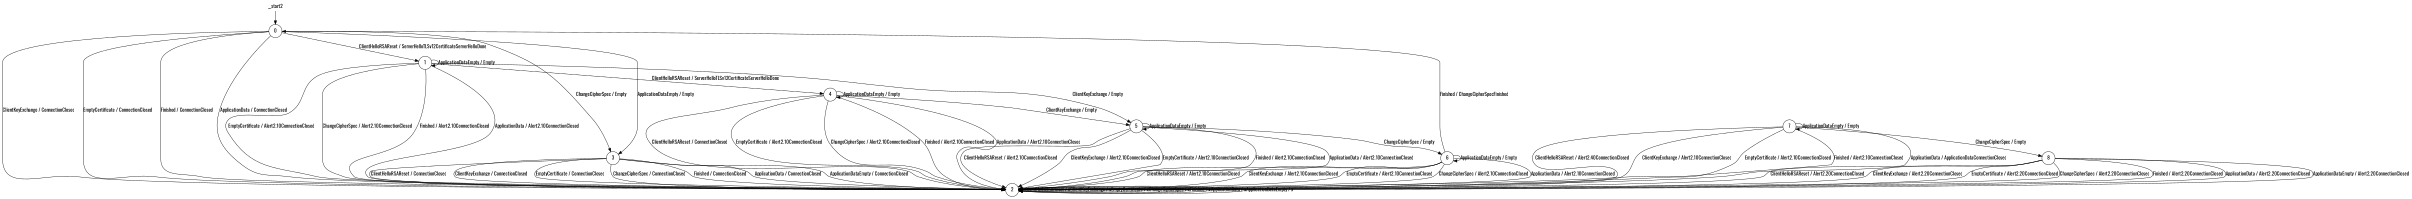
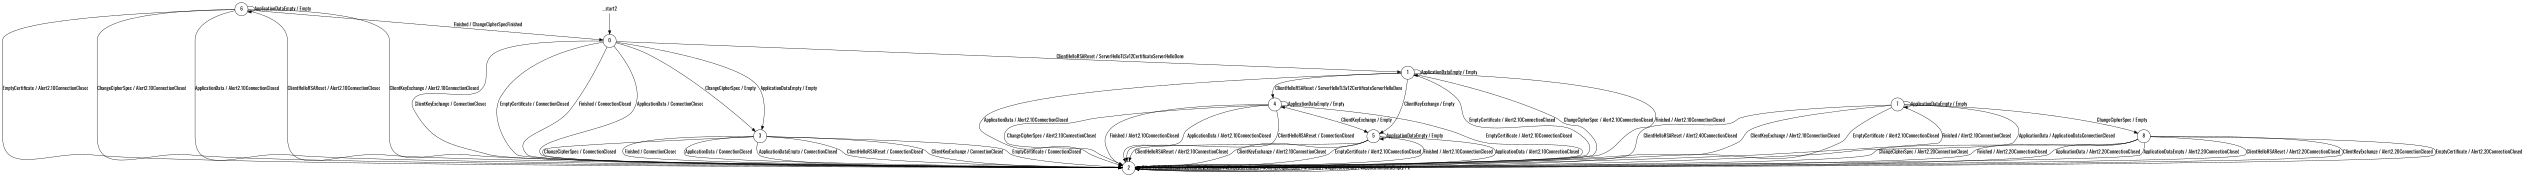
(1291, 133) -> none
